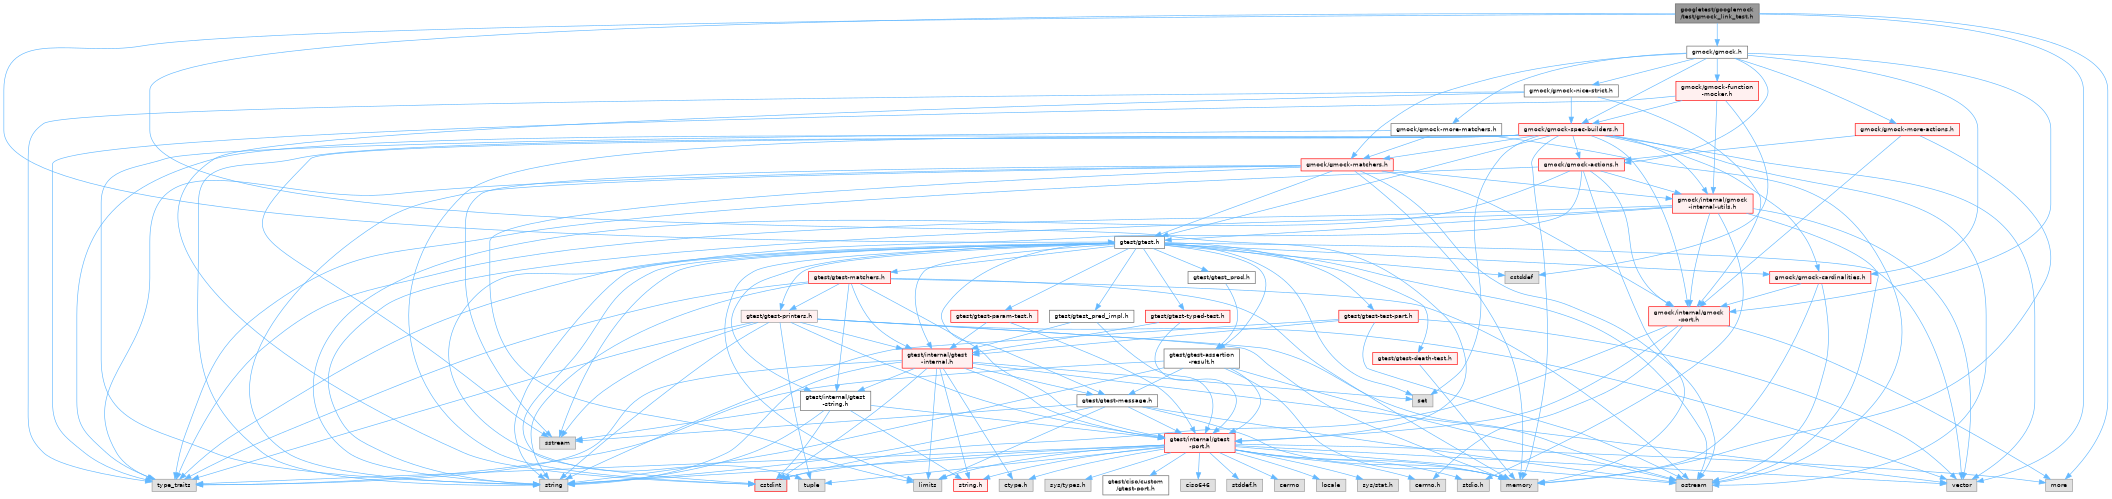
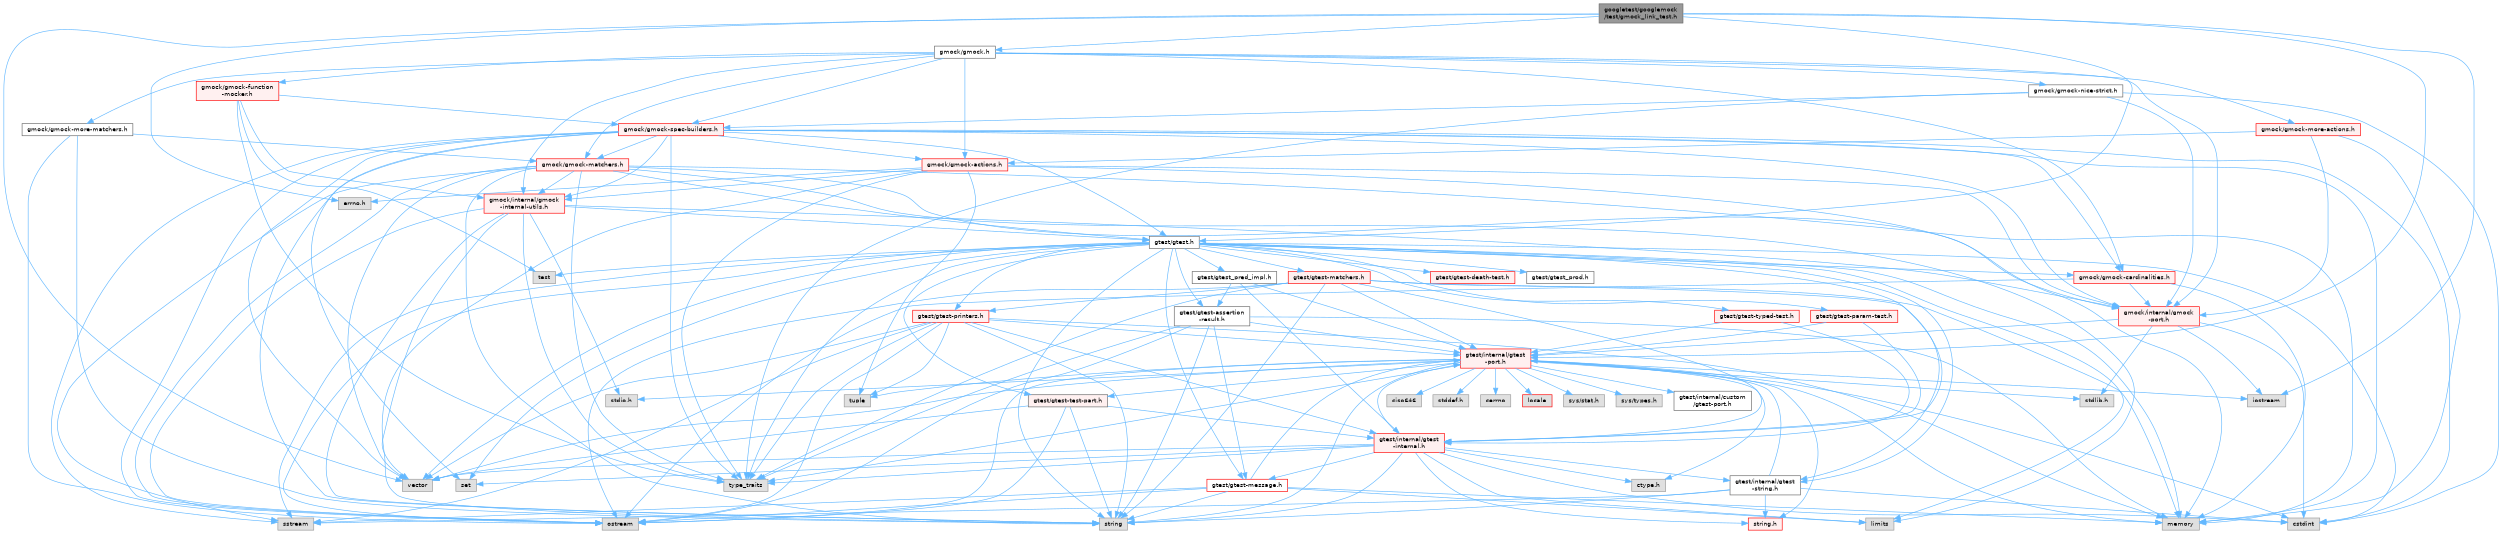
none -> (705, 74)
none -> (355, 204)
none -> (364, 275)
(1522, 278) -> (544, 278)
(779, 316) -> (951, 316)
(1238, 316) -> (1226, 292)
(1379, 316) -> (1068, 401)
(1117, 401) -> (1247, 485)
(1463, 417) -> (1882, 275)
(1054, 455) -> (1287, 379)
(771, 485) -> (2304, 524)
(1136, 485) -> (1713, 401)
(1331, 485) -> (1537, 401)
(1428, 485) -> (2097, 401)
(2059, 485) -> (2267, 401)
